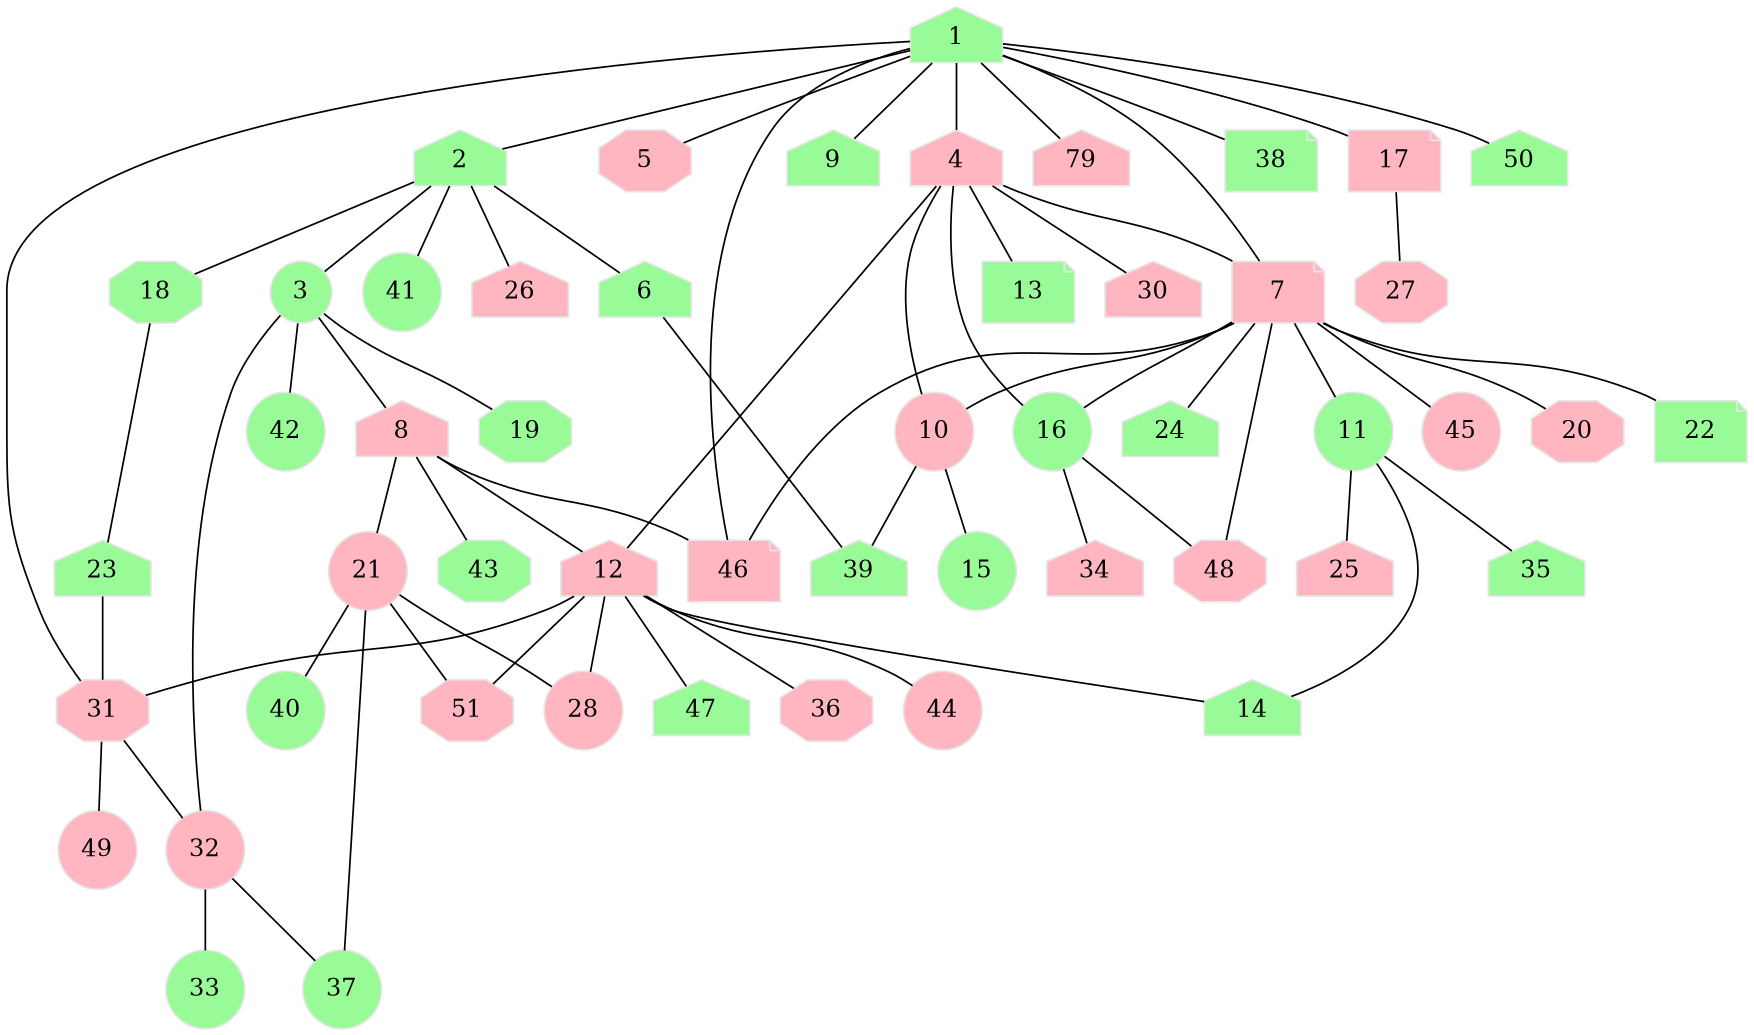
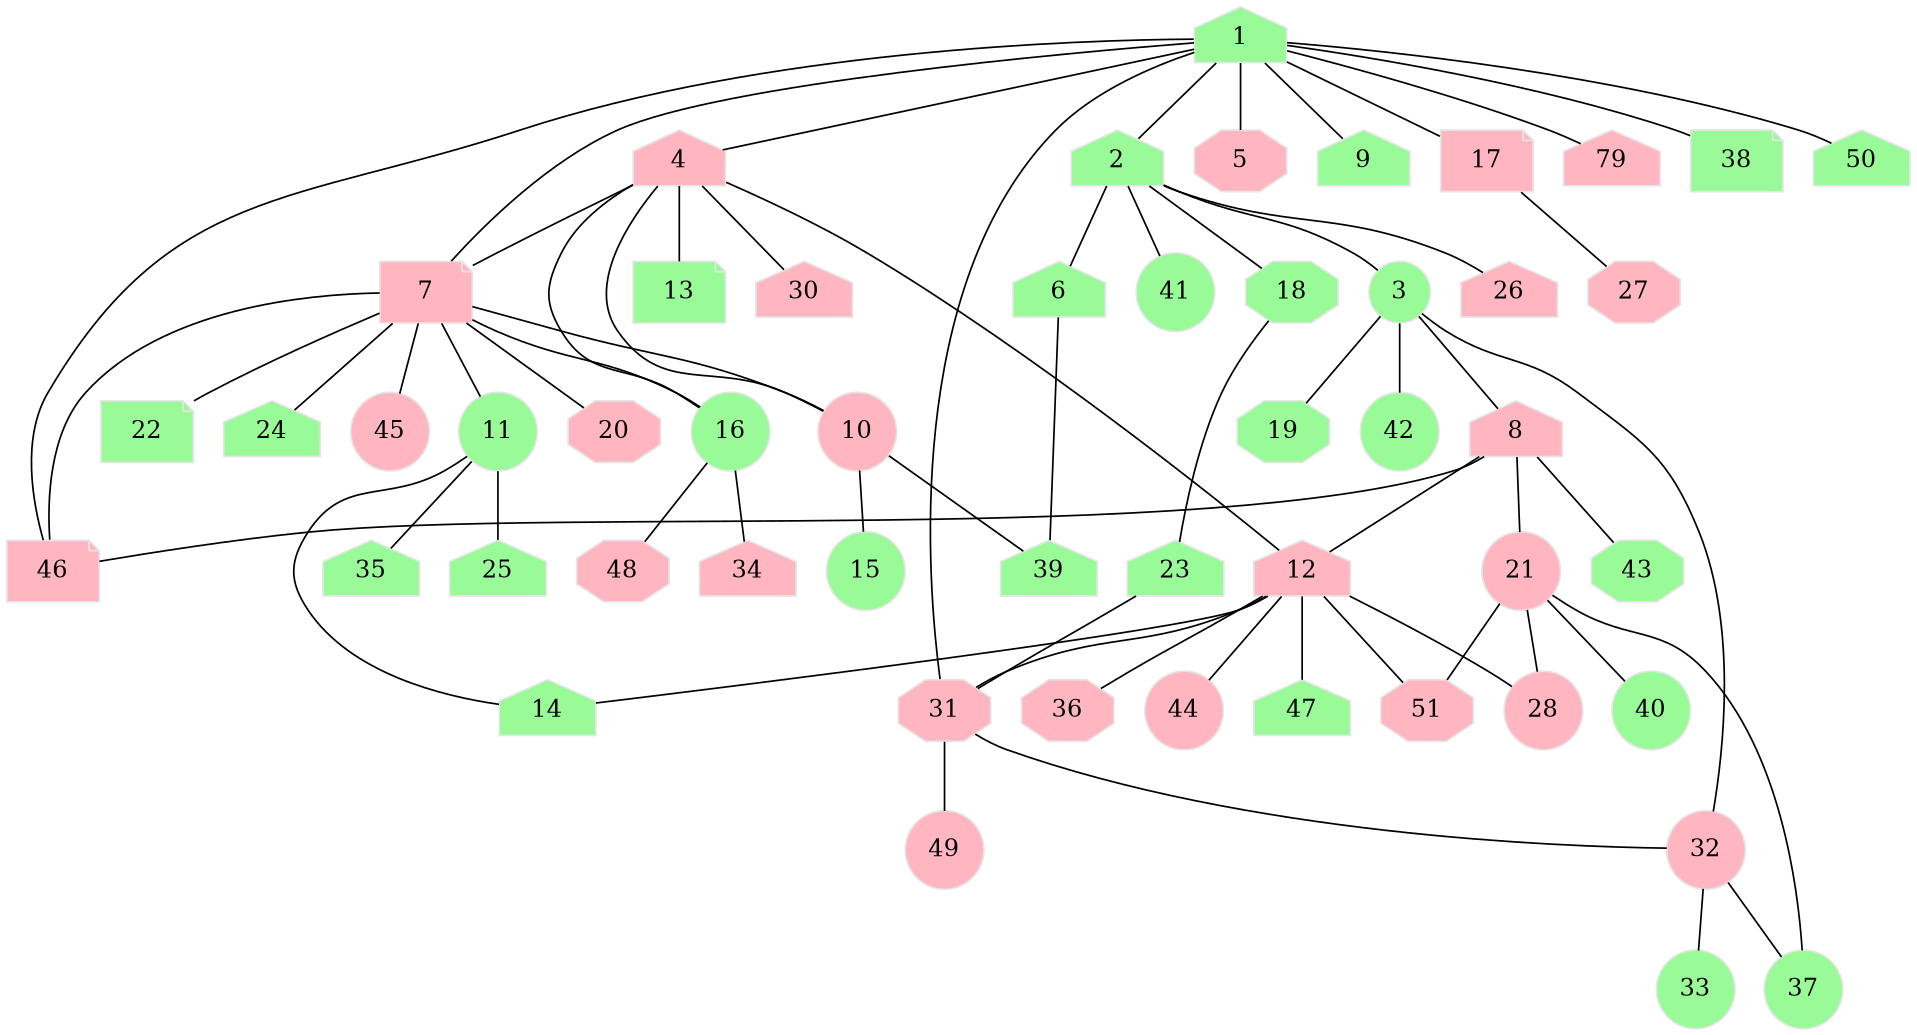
(1249, 432) -> none
(1345, 571) -> (498, 571)
